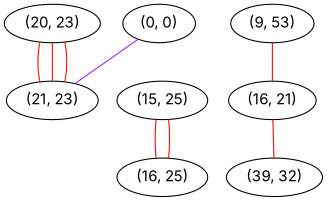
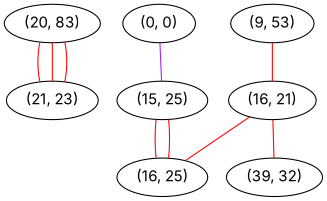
(52, 23) -> (52, 23)
(106, 61) -> (161, 62)
none -> (218, 139)
